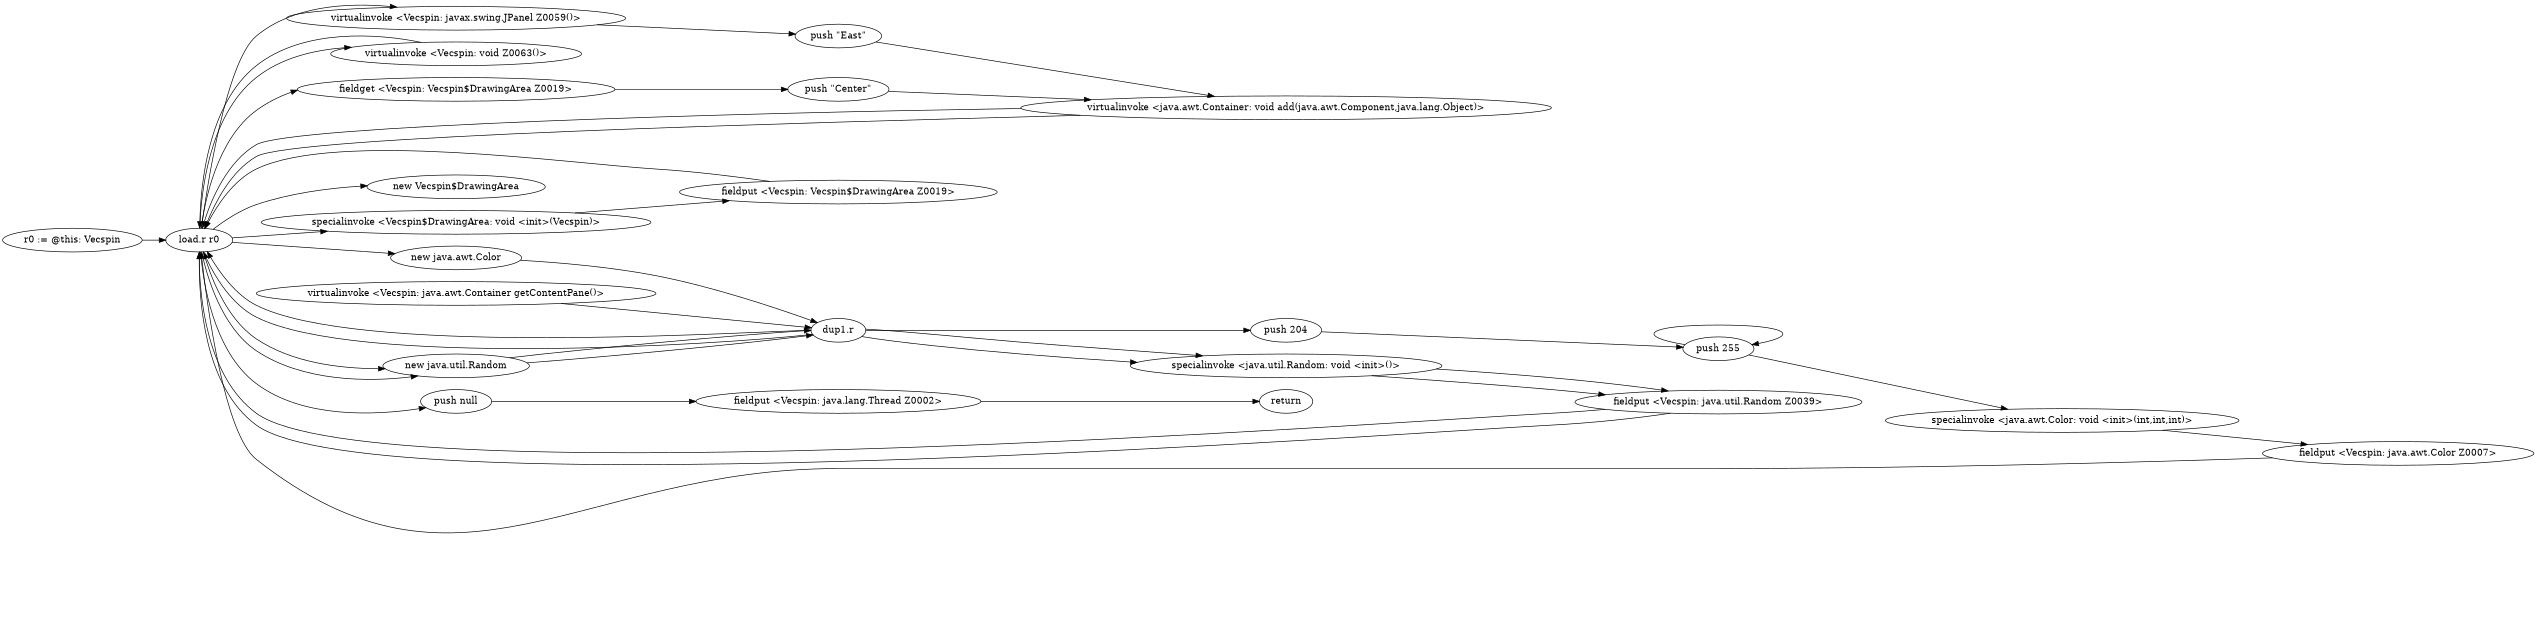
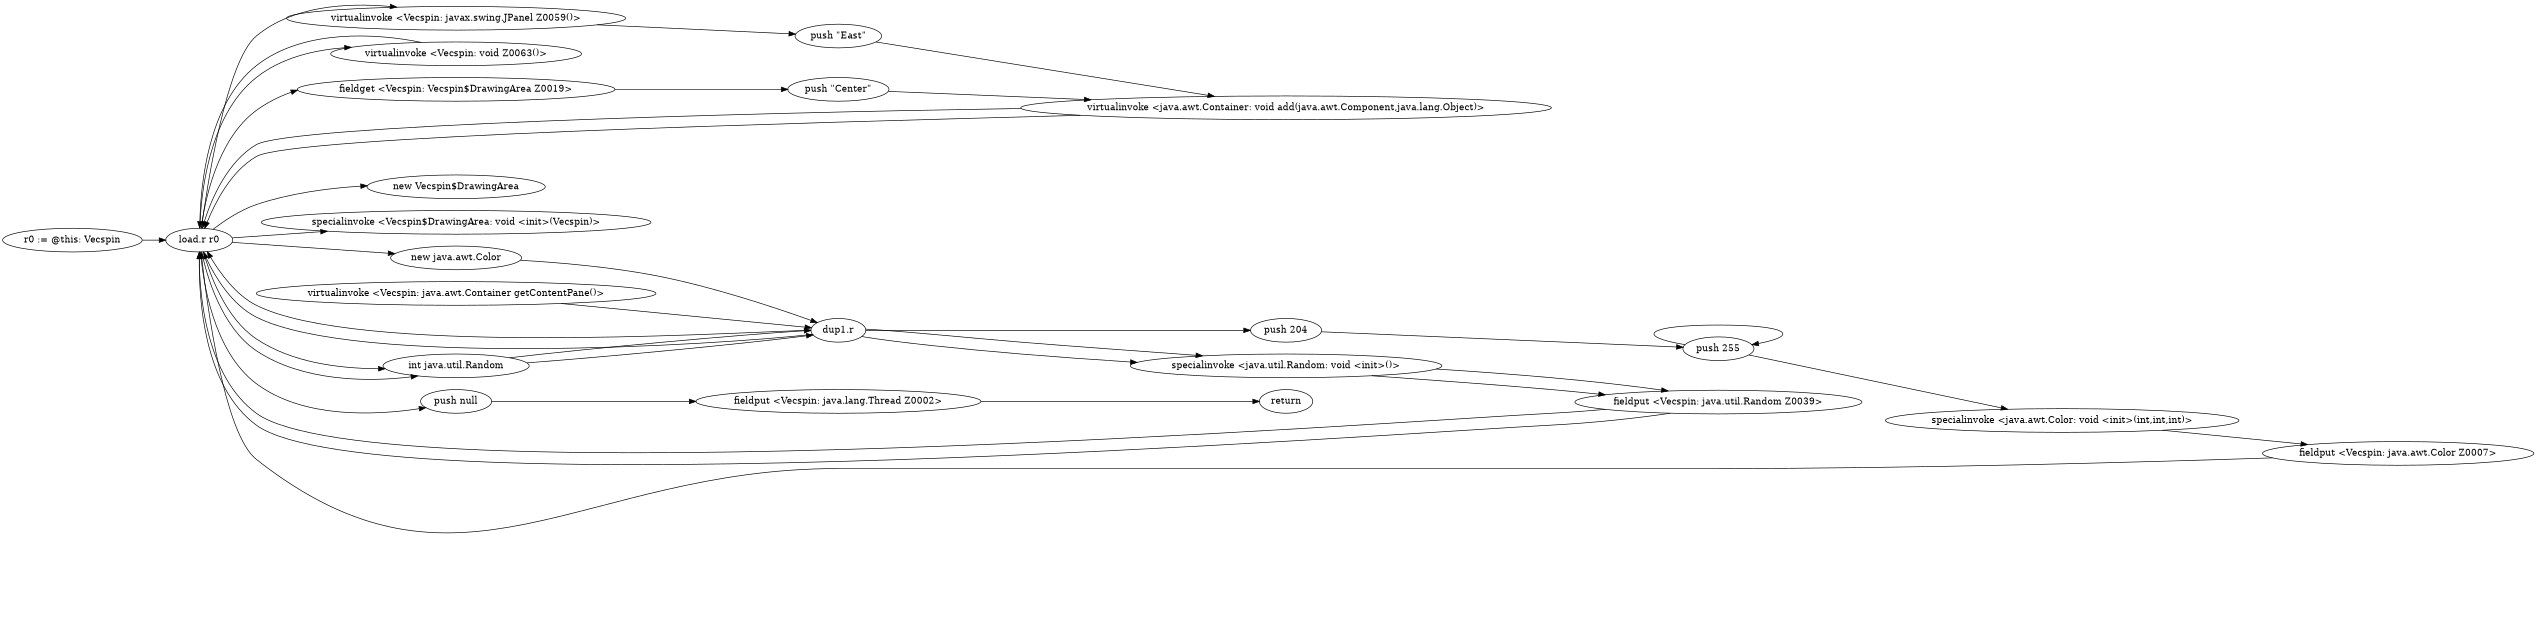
(838, 192) -> none
(456, 366) -> (456, 366)
